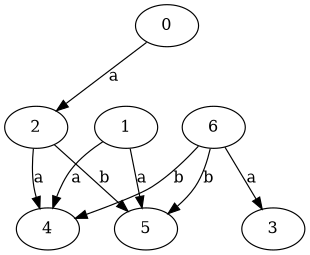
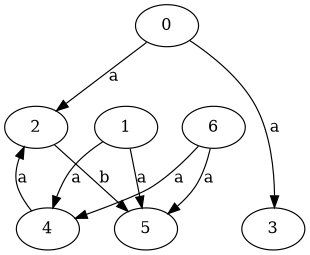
(33, 173) -> (17, 186)
(240, 173) -> (255, 105)
(179, 178) -> (179, 178)
(209, 178) -> (209, 178)
